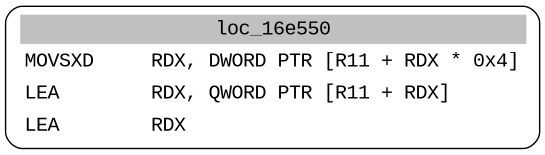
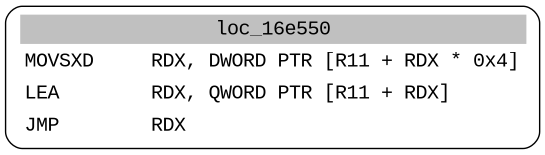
(105, 125) -> (105, 125)
